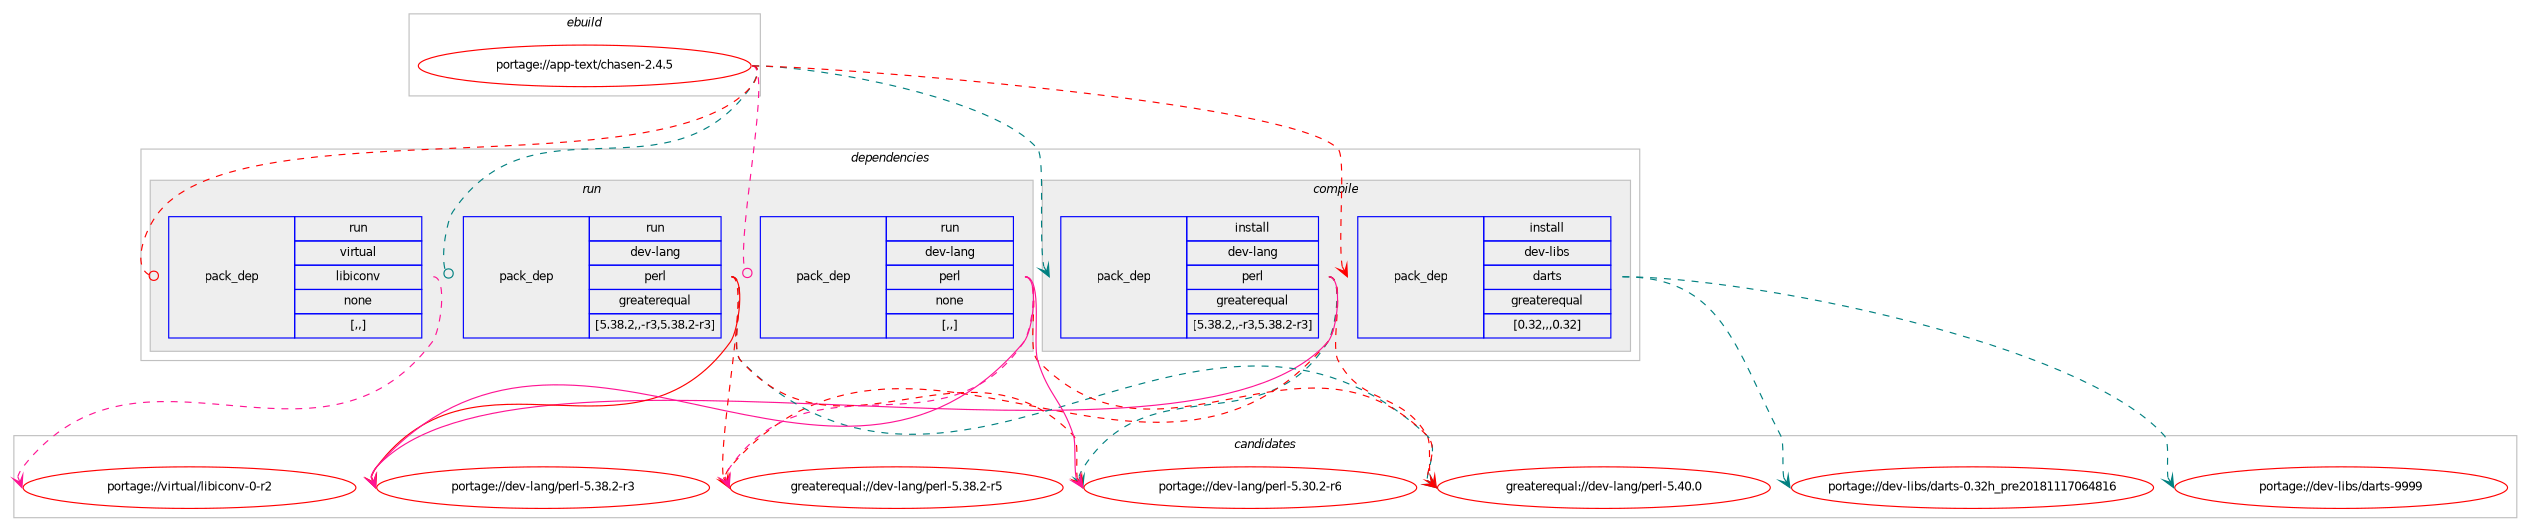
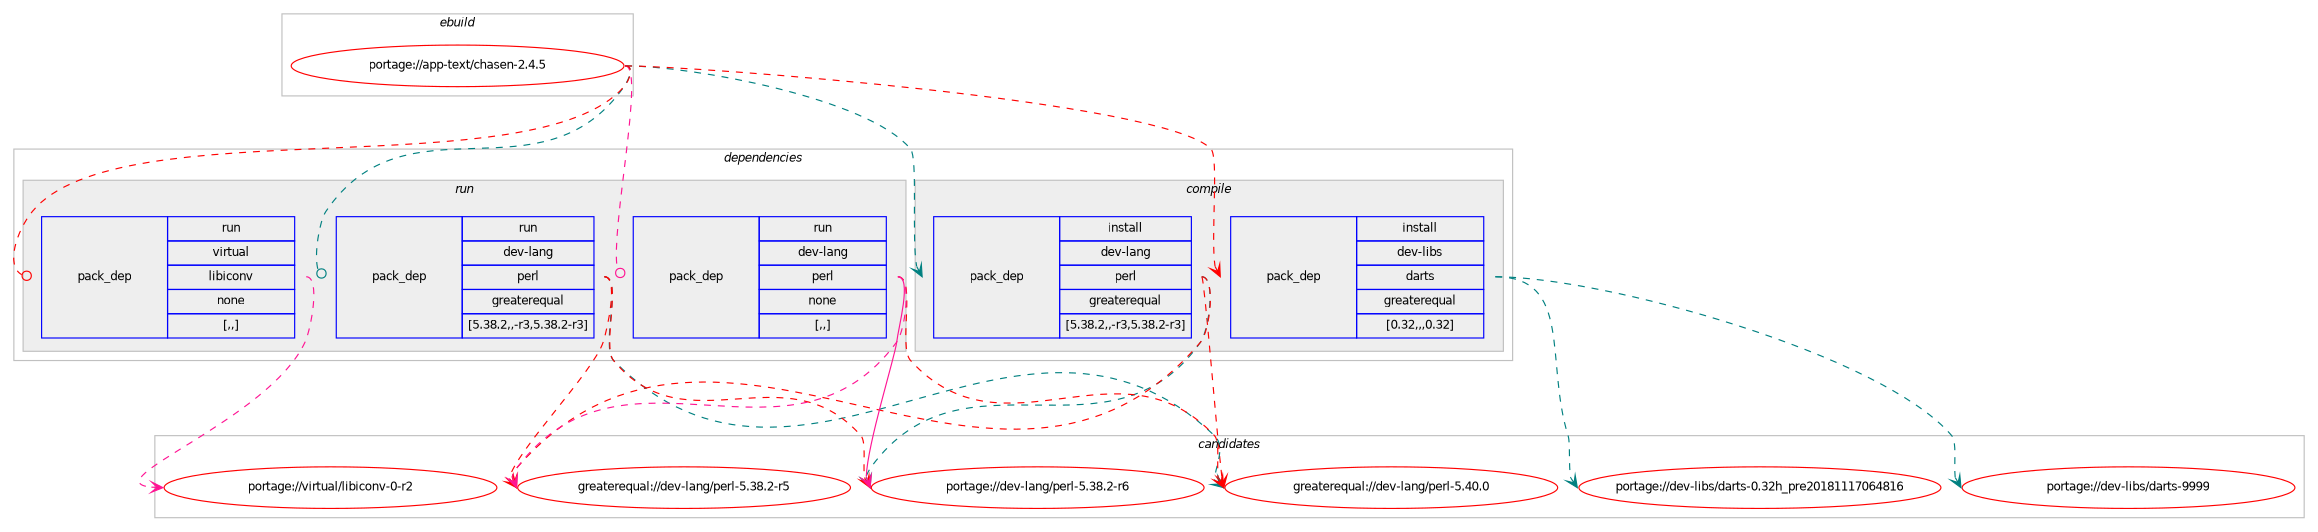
(543, 488) -> none
(1250, 488) -> (1038, 488)
